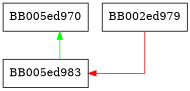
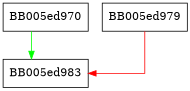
(145, 17) -> (145, 17)
(60, 49) -> (31, 41)
